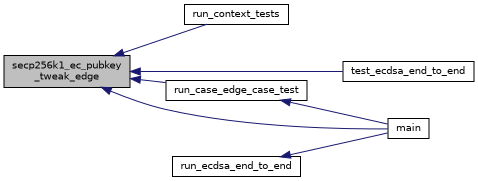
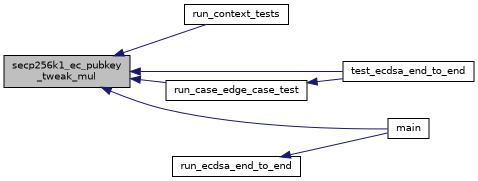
(67, 72) -> (67, 72)
(339, 113) -> (330, 80)
